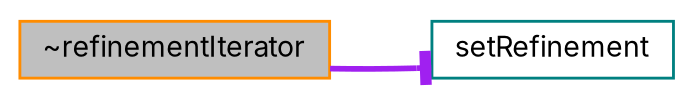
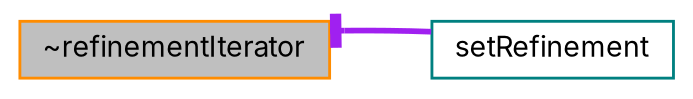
(373, 69) -> (388, 31)
